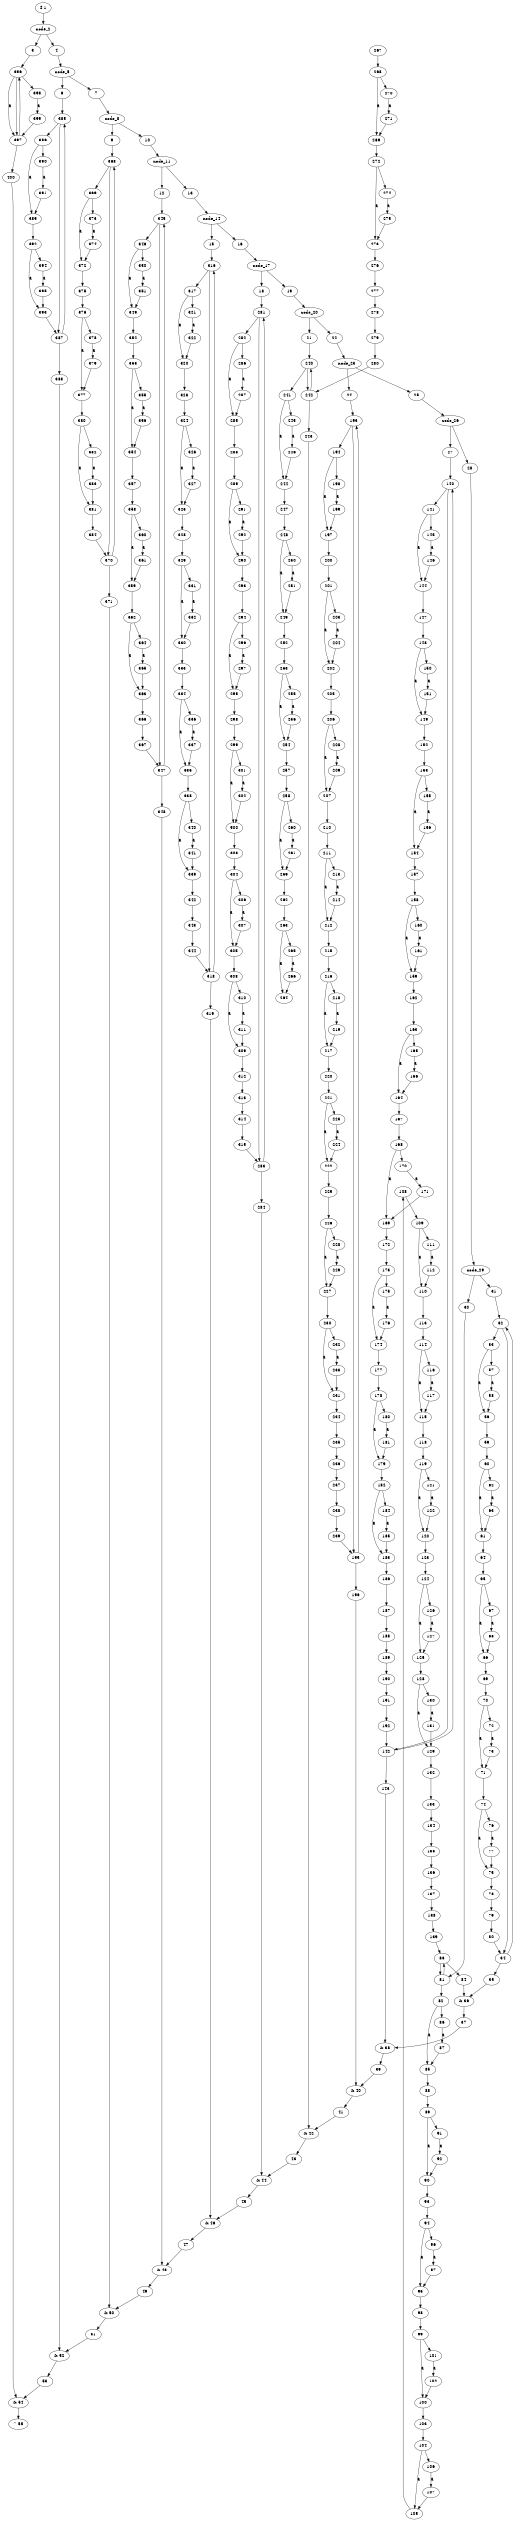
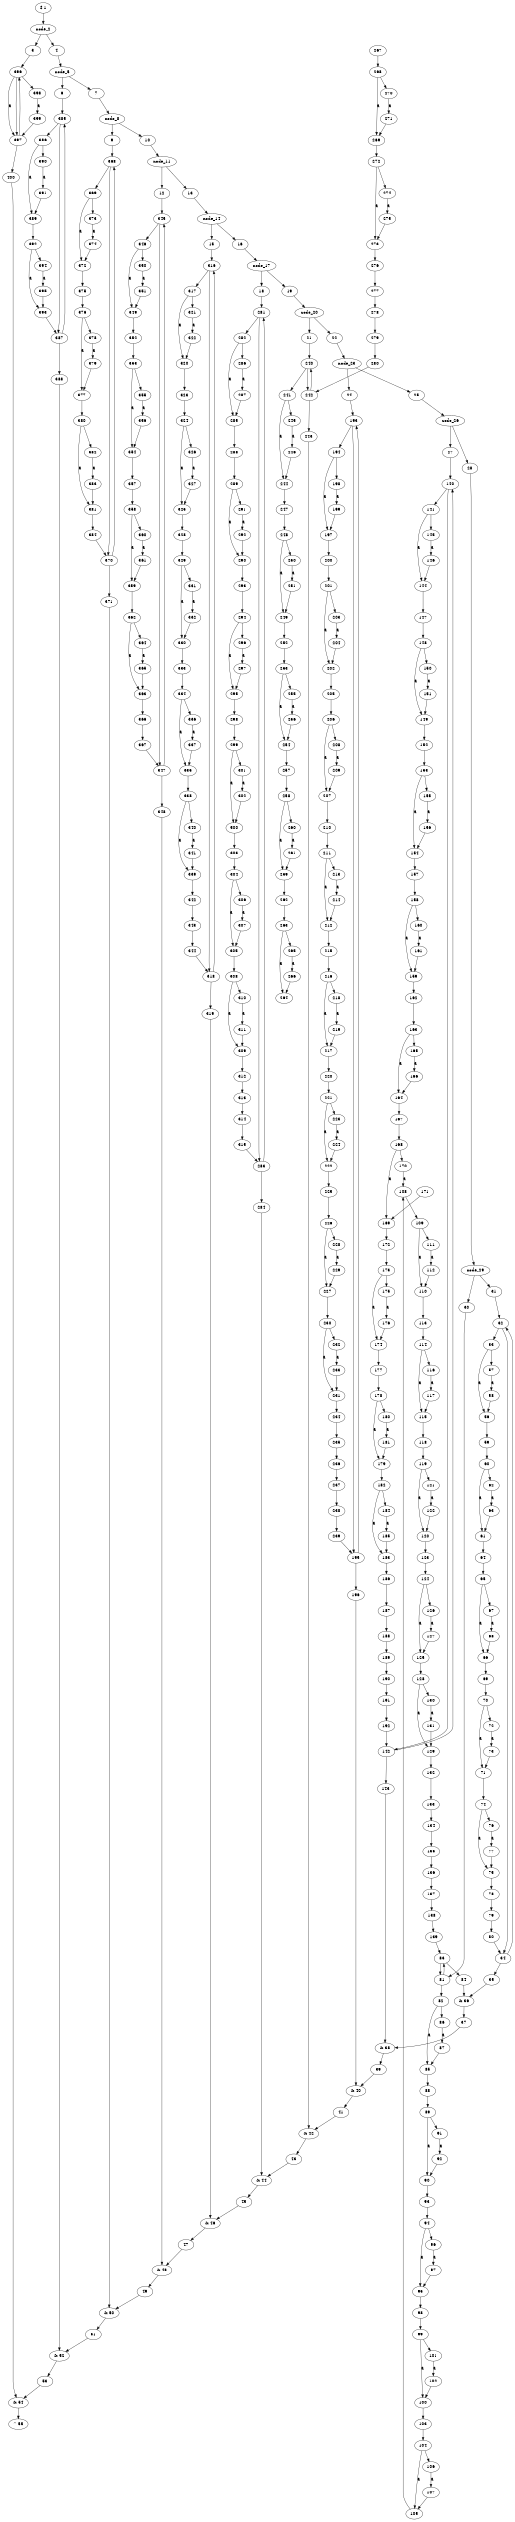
(413, 1178) -> (403, 1178)
